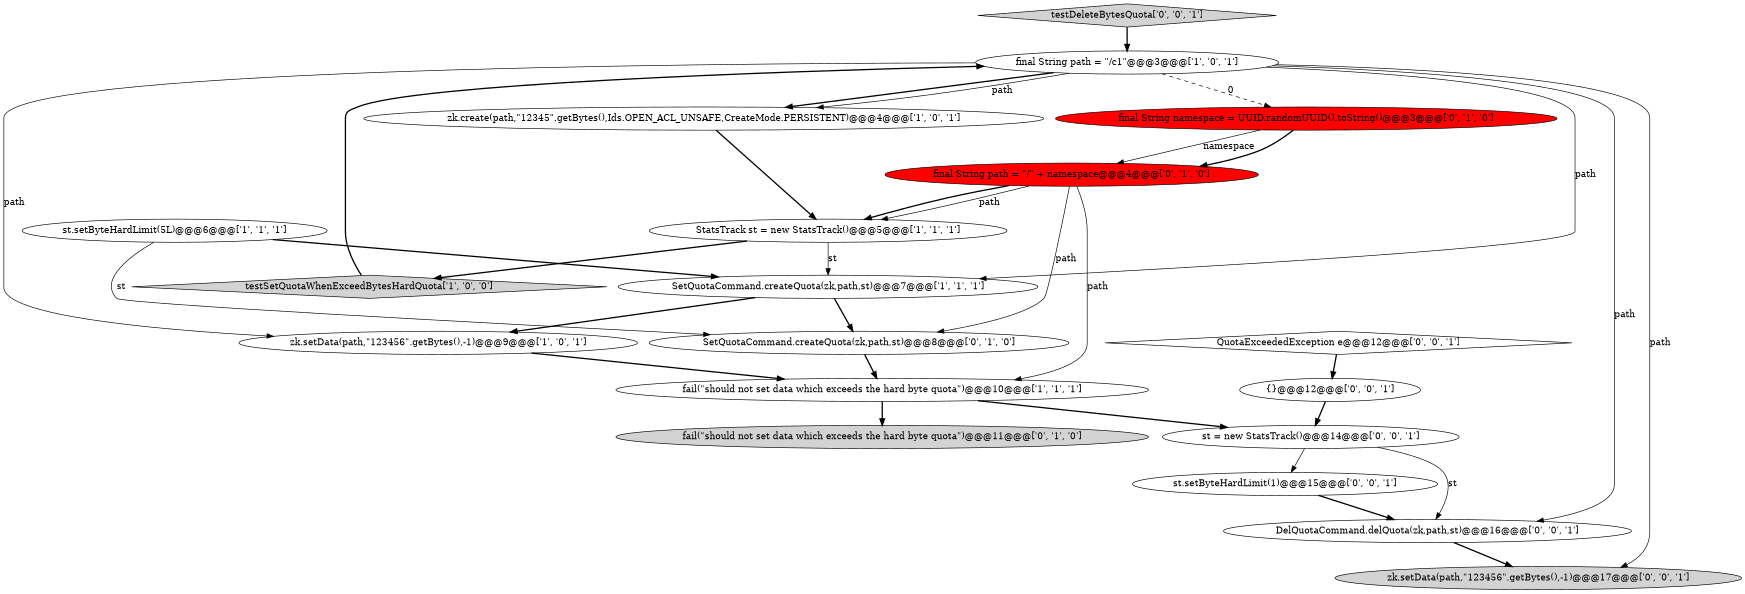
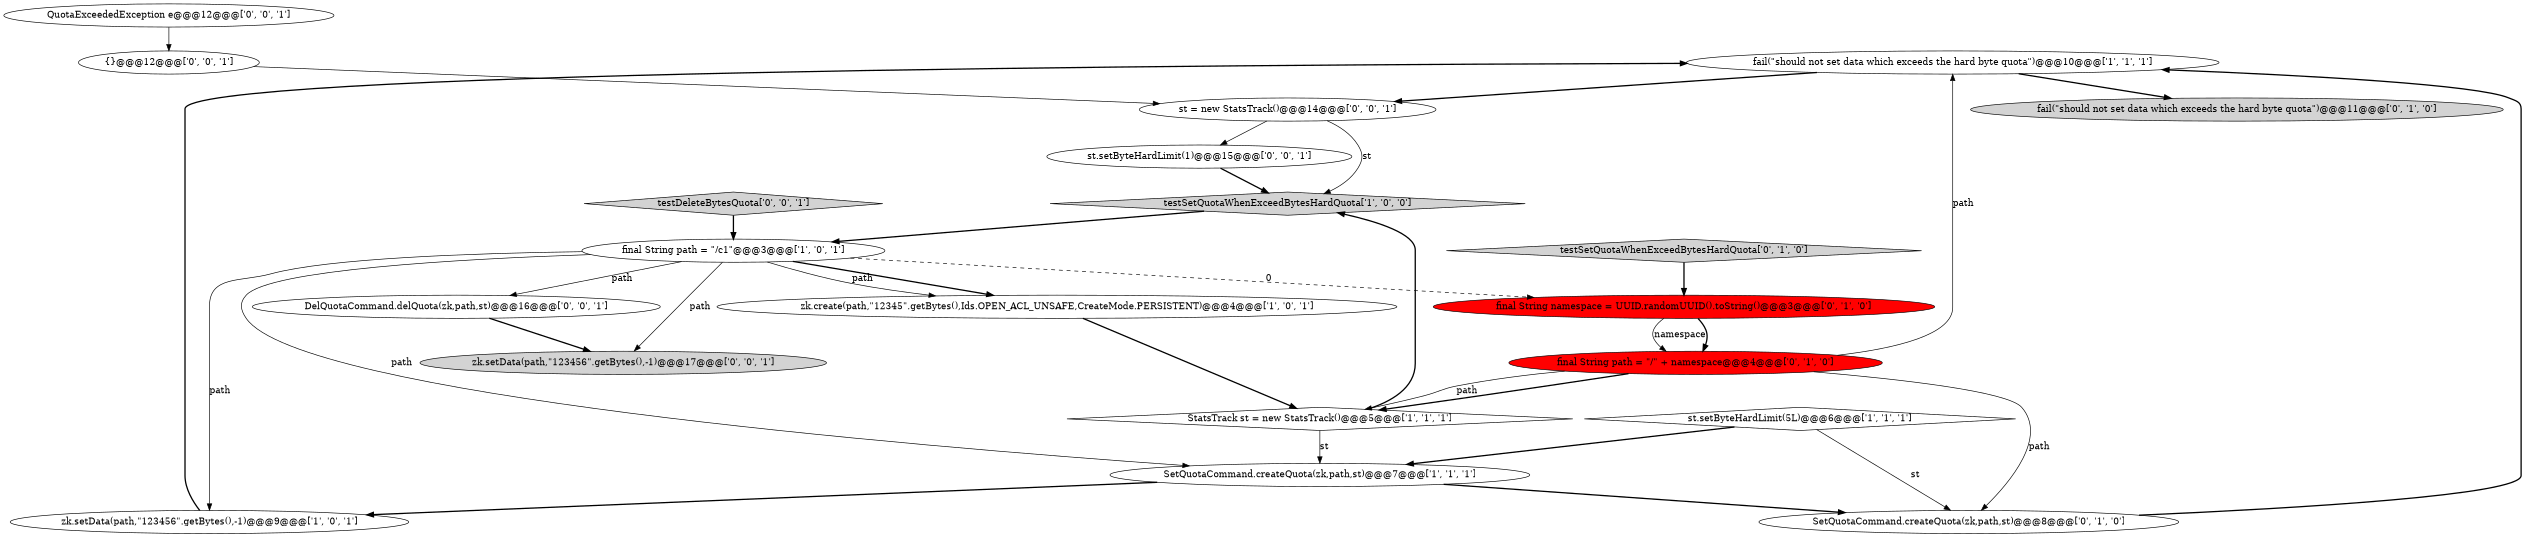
(175, 231) -> (1800, 419)
(828, 231) -> (1320, 419)
none -> (1684, 251)
(1339, 343) -> (169, 15)
(1335, 363) -> (169, 36)
(1322, 410) -> (703, 85)
(1433, 464) -> (1362, 155)
(1353, 506) -> (1241, 179)
